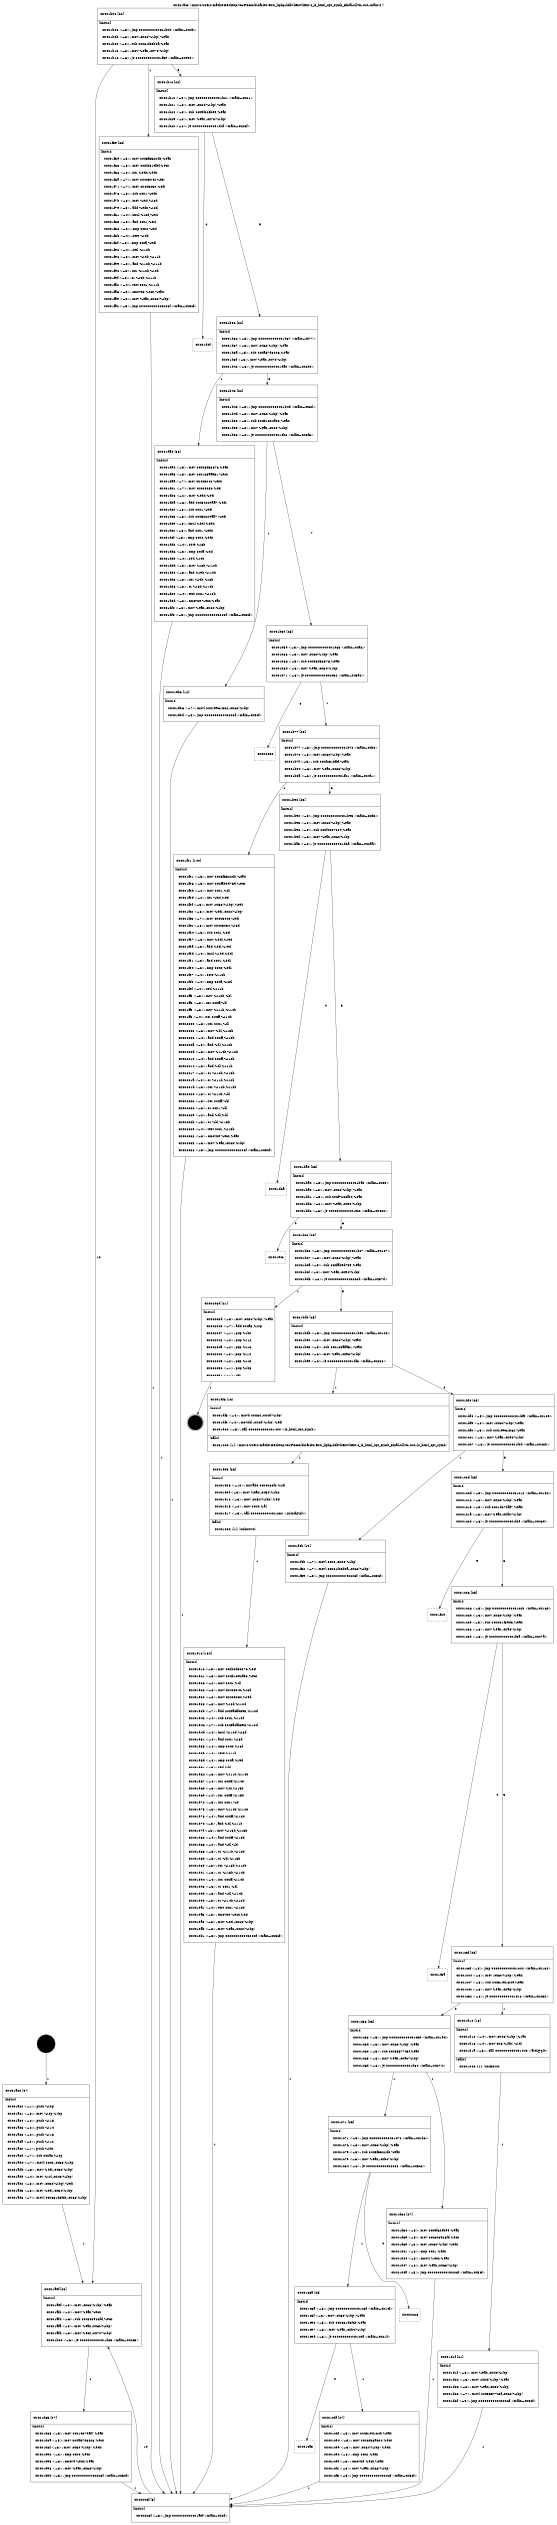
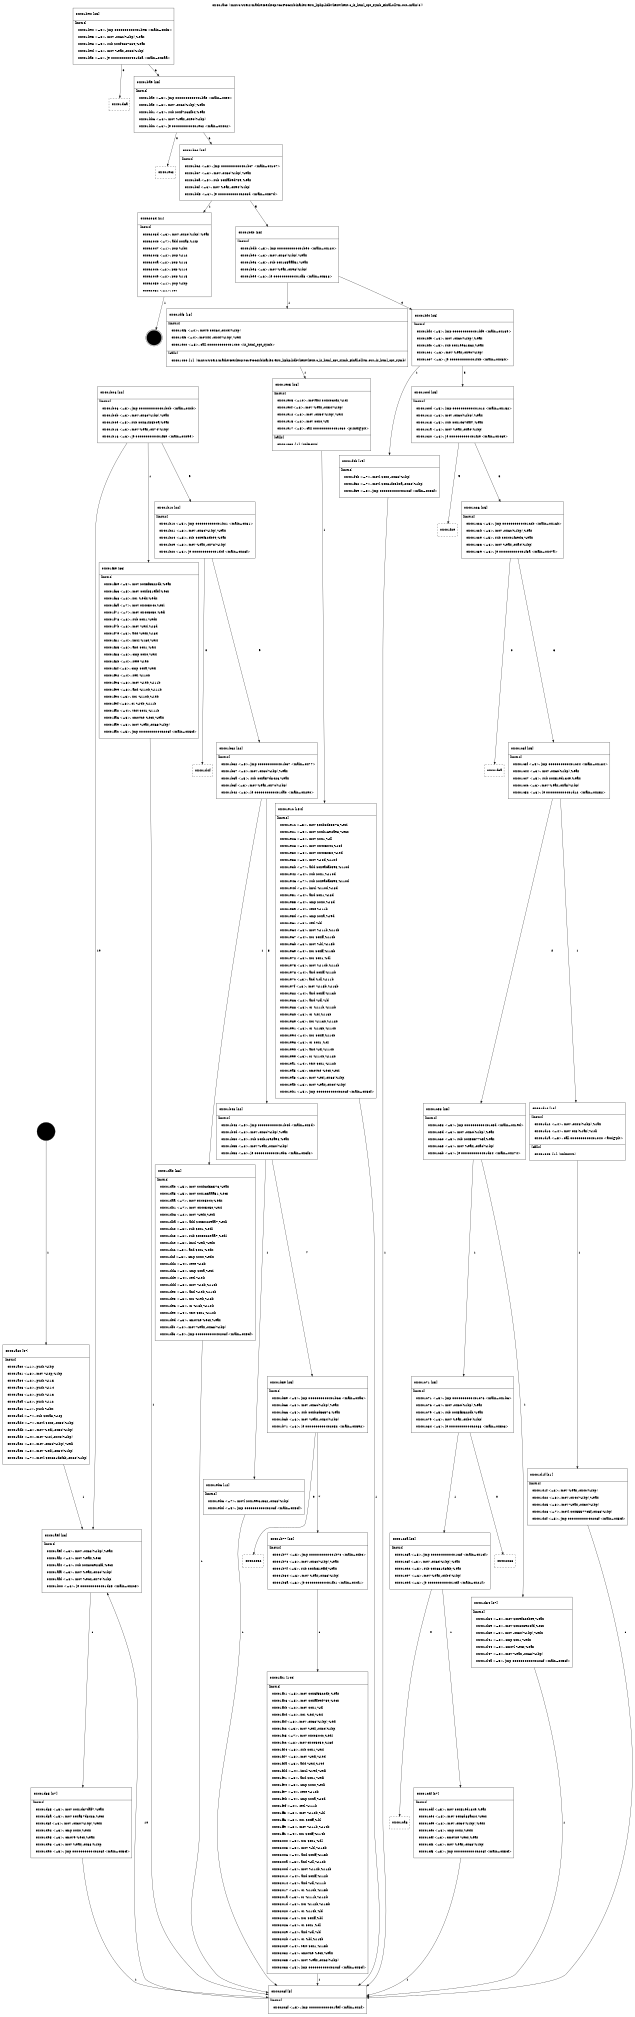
(330, 787) -> none
